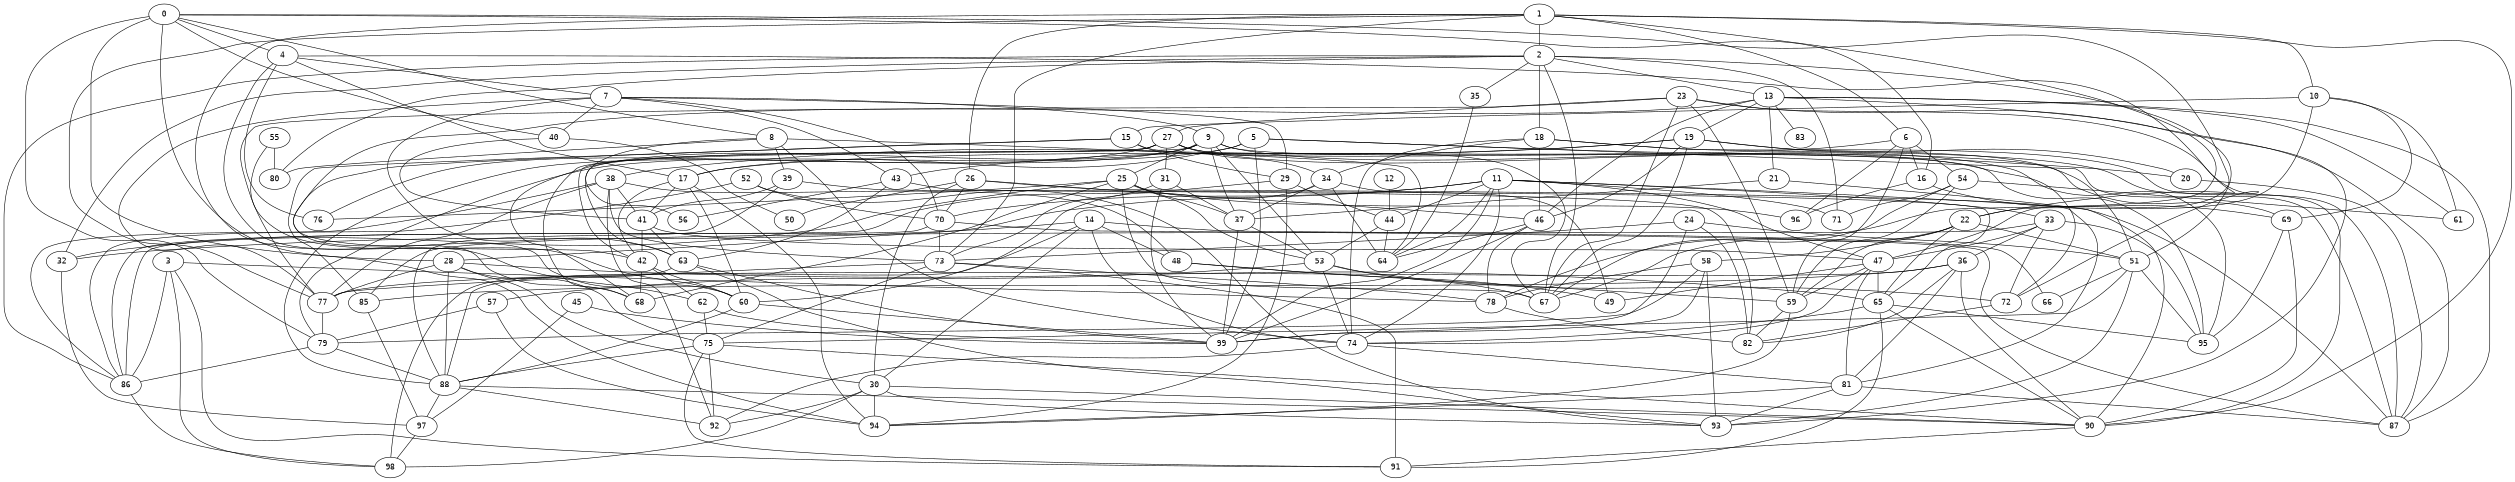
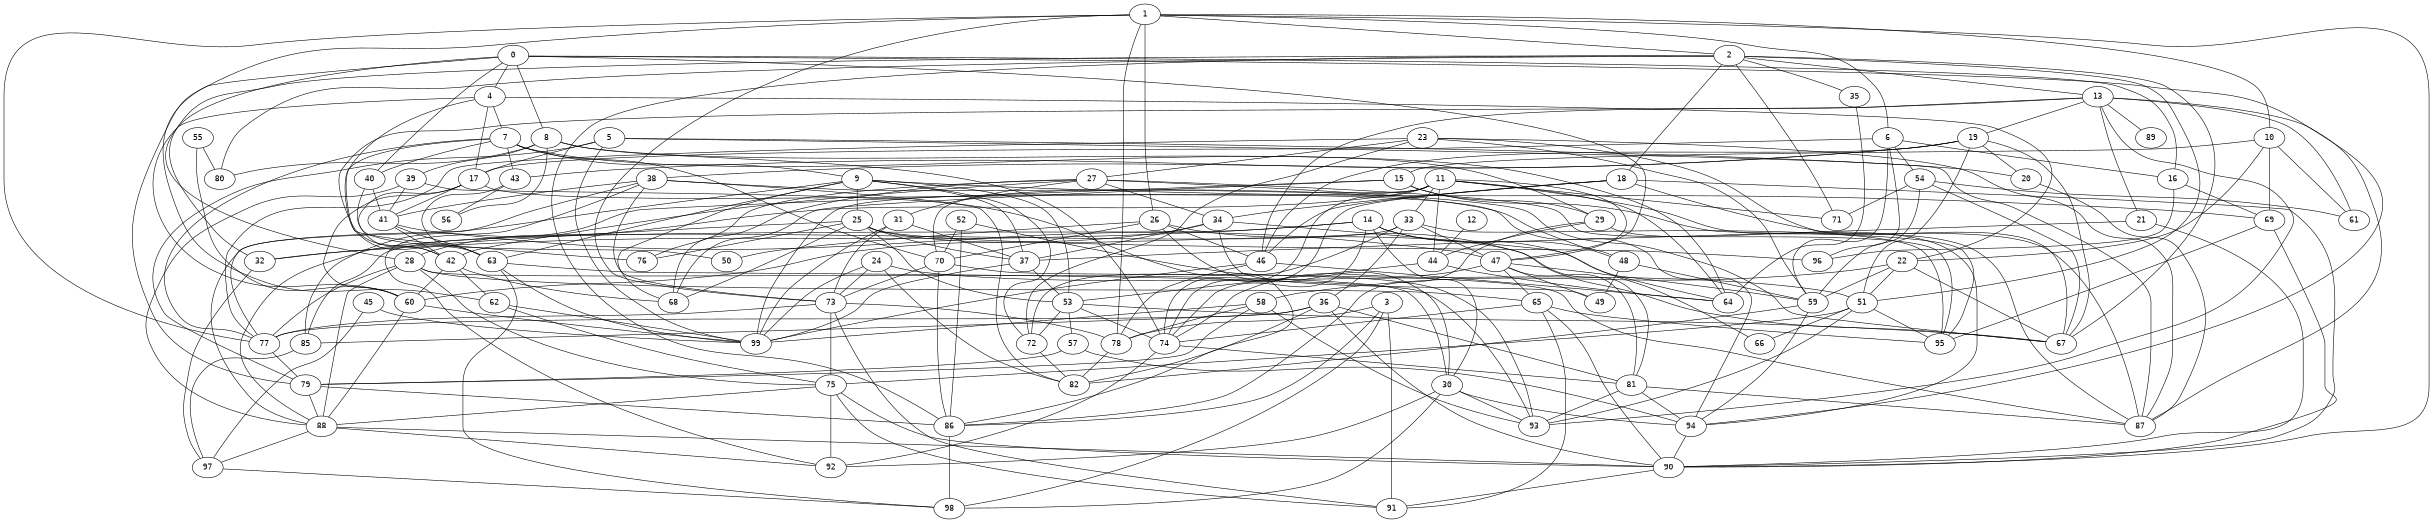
(1800, 138) -> (2151, 138)
(1519, 194) -> none
(1915, 259) -> none
(1364, 402) -> (1680, 447)
